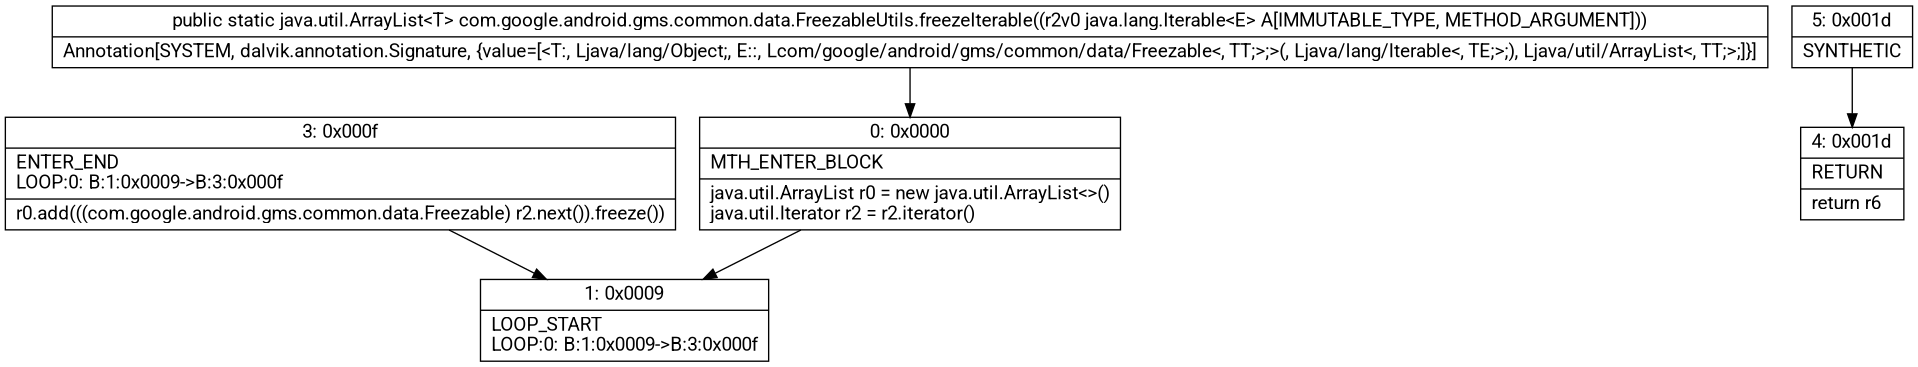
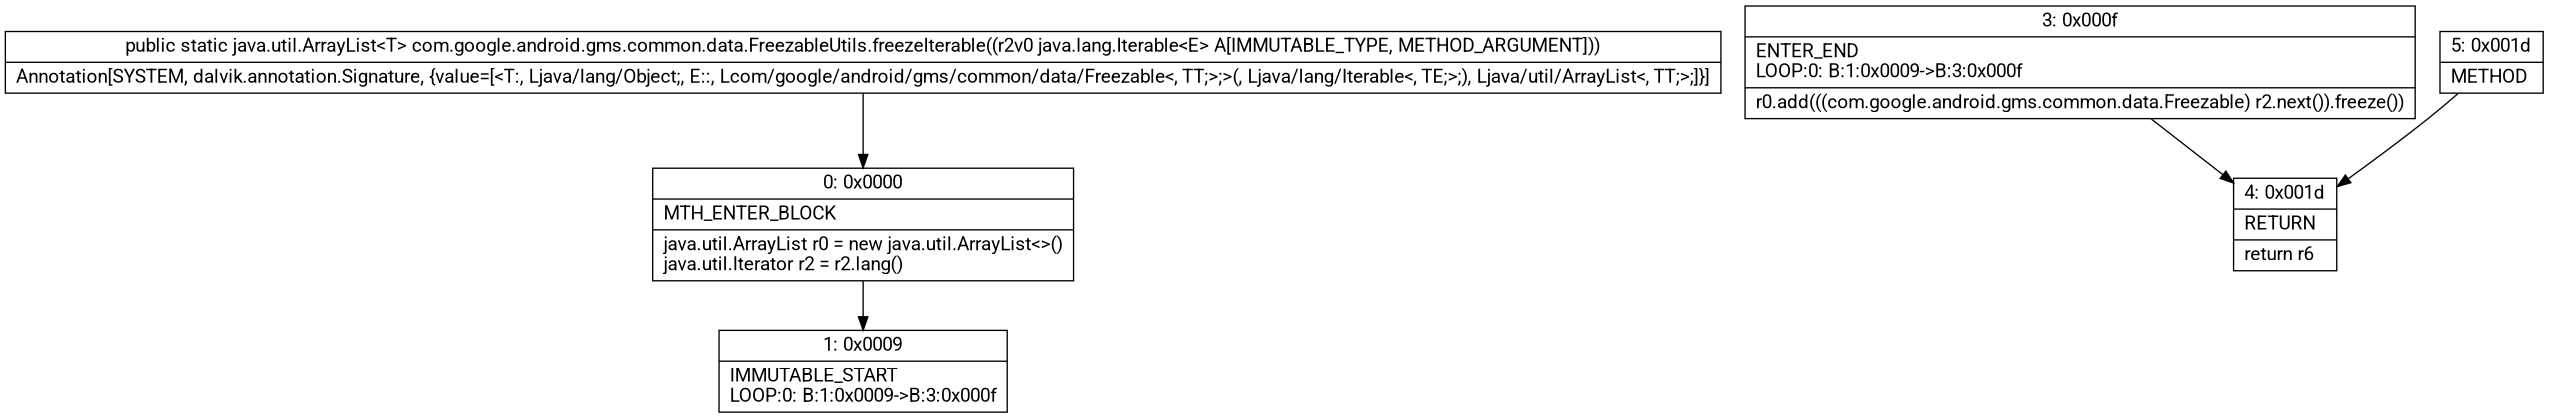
(1852, 52) -> (2490, 77)
(843, 214) -> (783, 265)
(492, 252) -> (2187, 147)
(547, 325) -> (814, 376)
